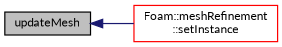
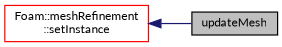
(118, 24) -> (176, 24)
